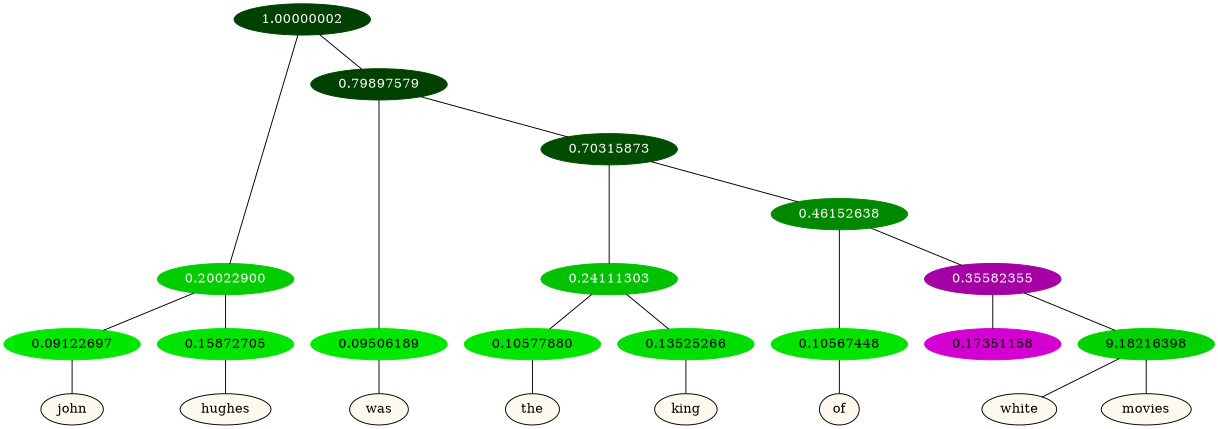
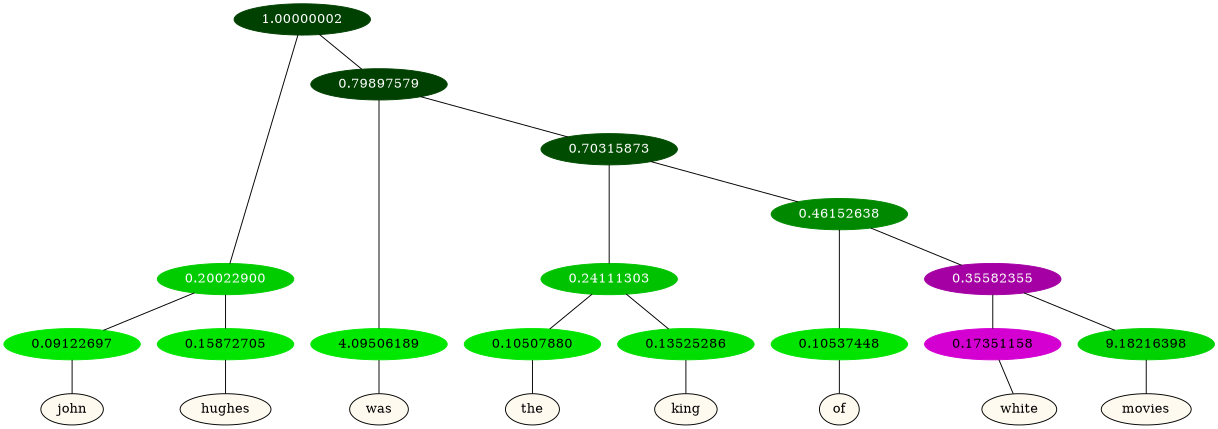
(379, 344) -> (379, 344)
(532, 344) -> (532, 344)
(686, 344) -> (686, 344)
(839, 344) -> (839, 344)
(1081, 378) -> (1006, 377)
